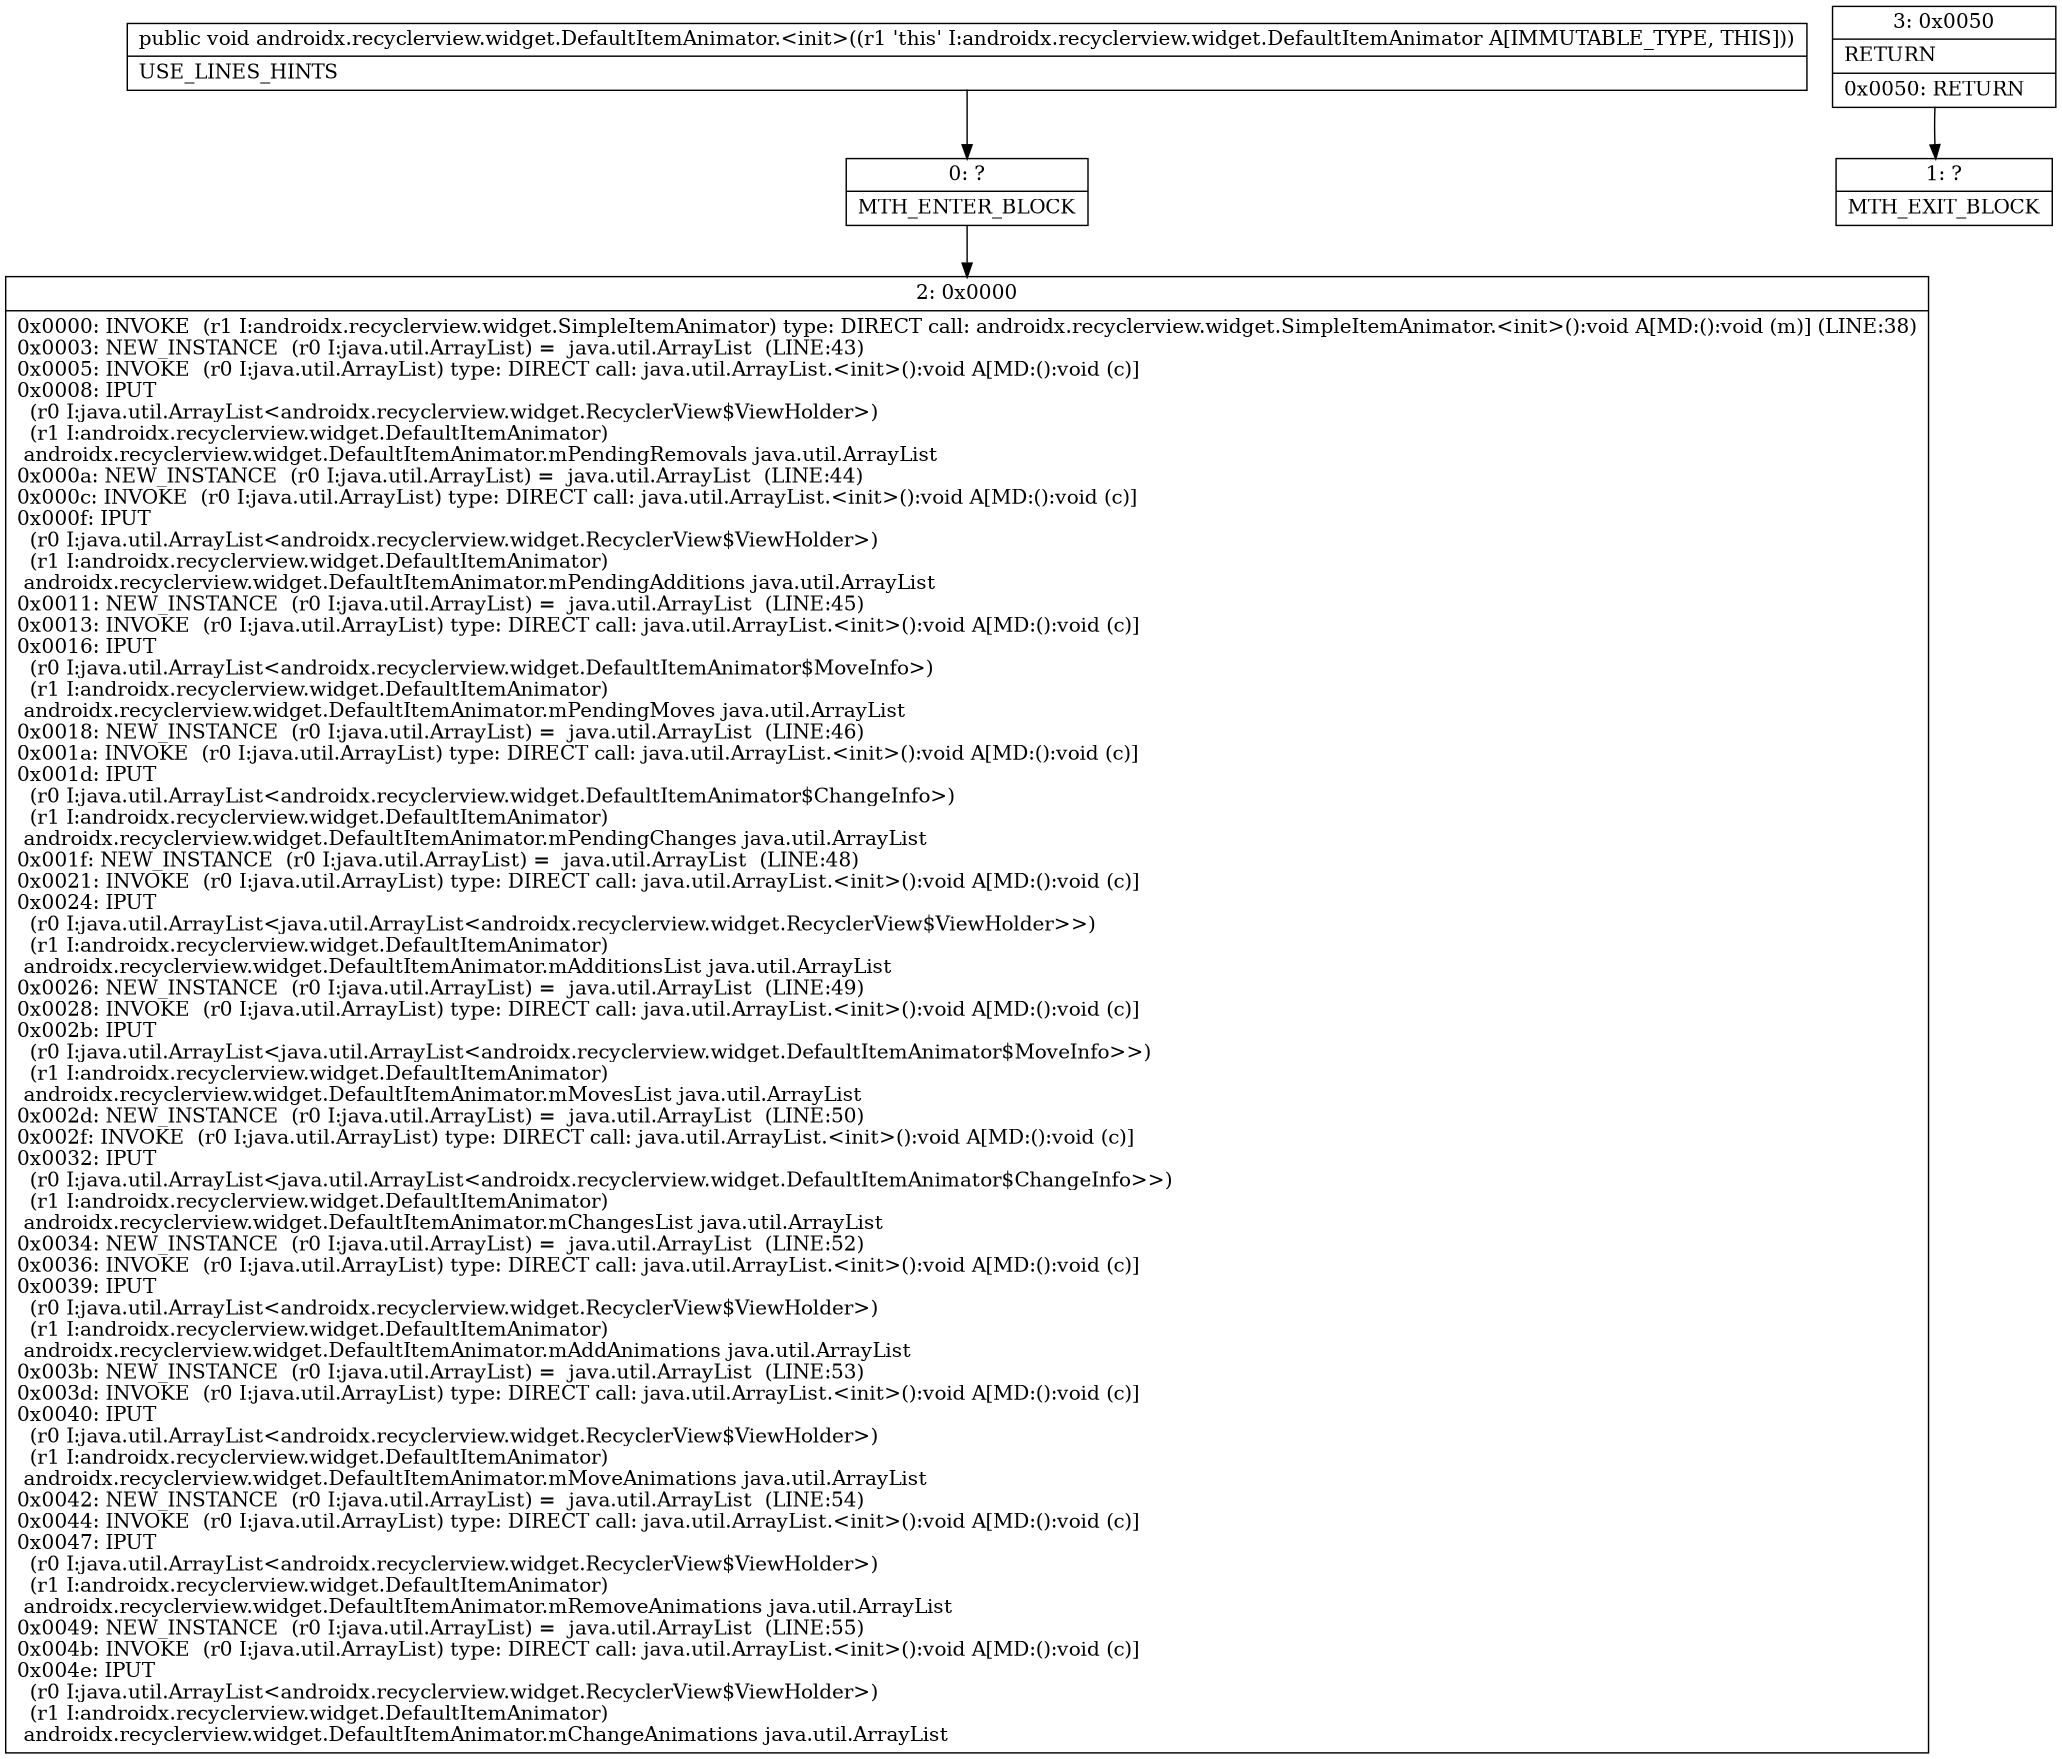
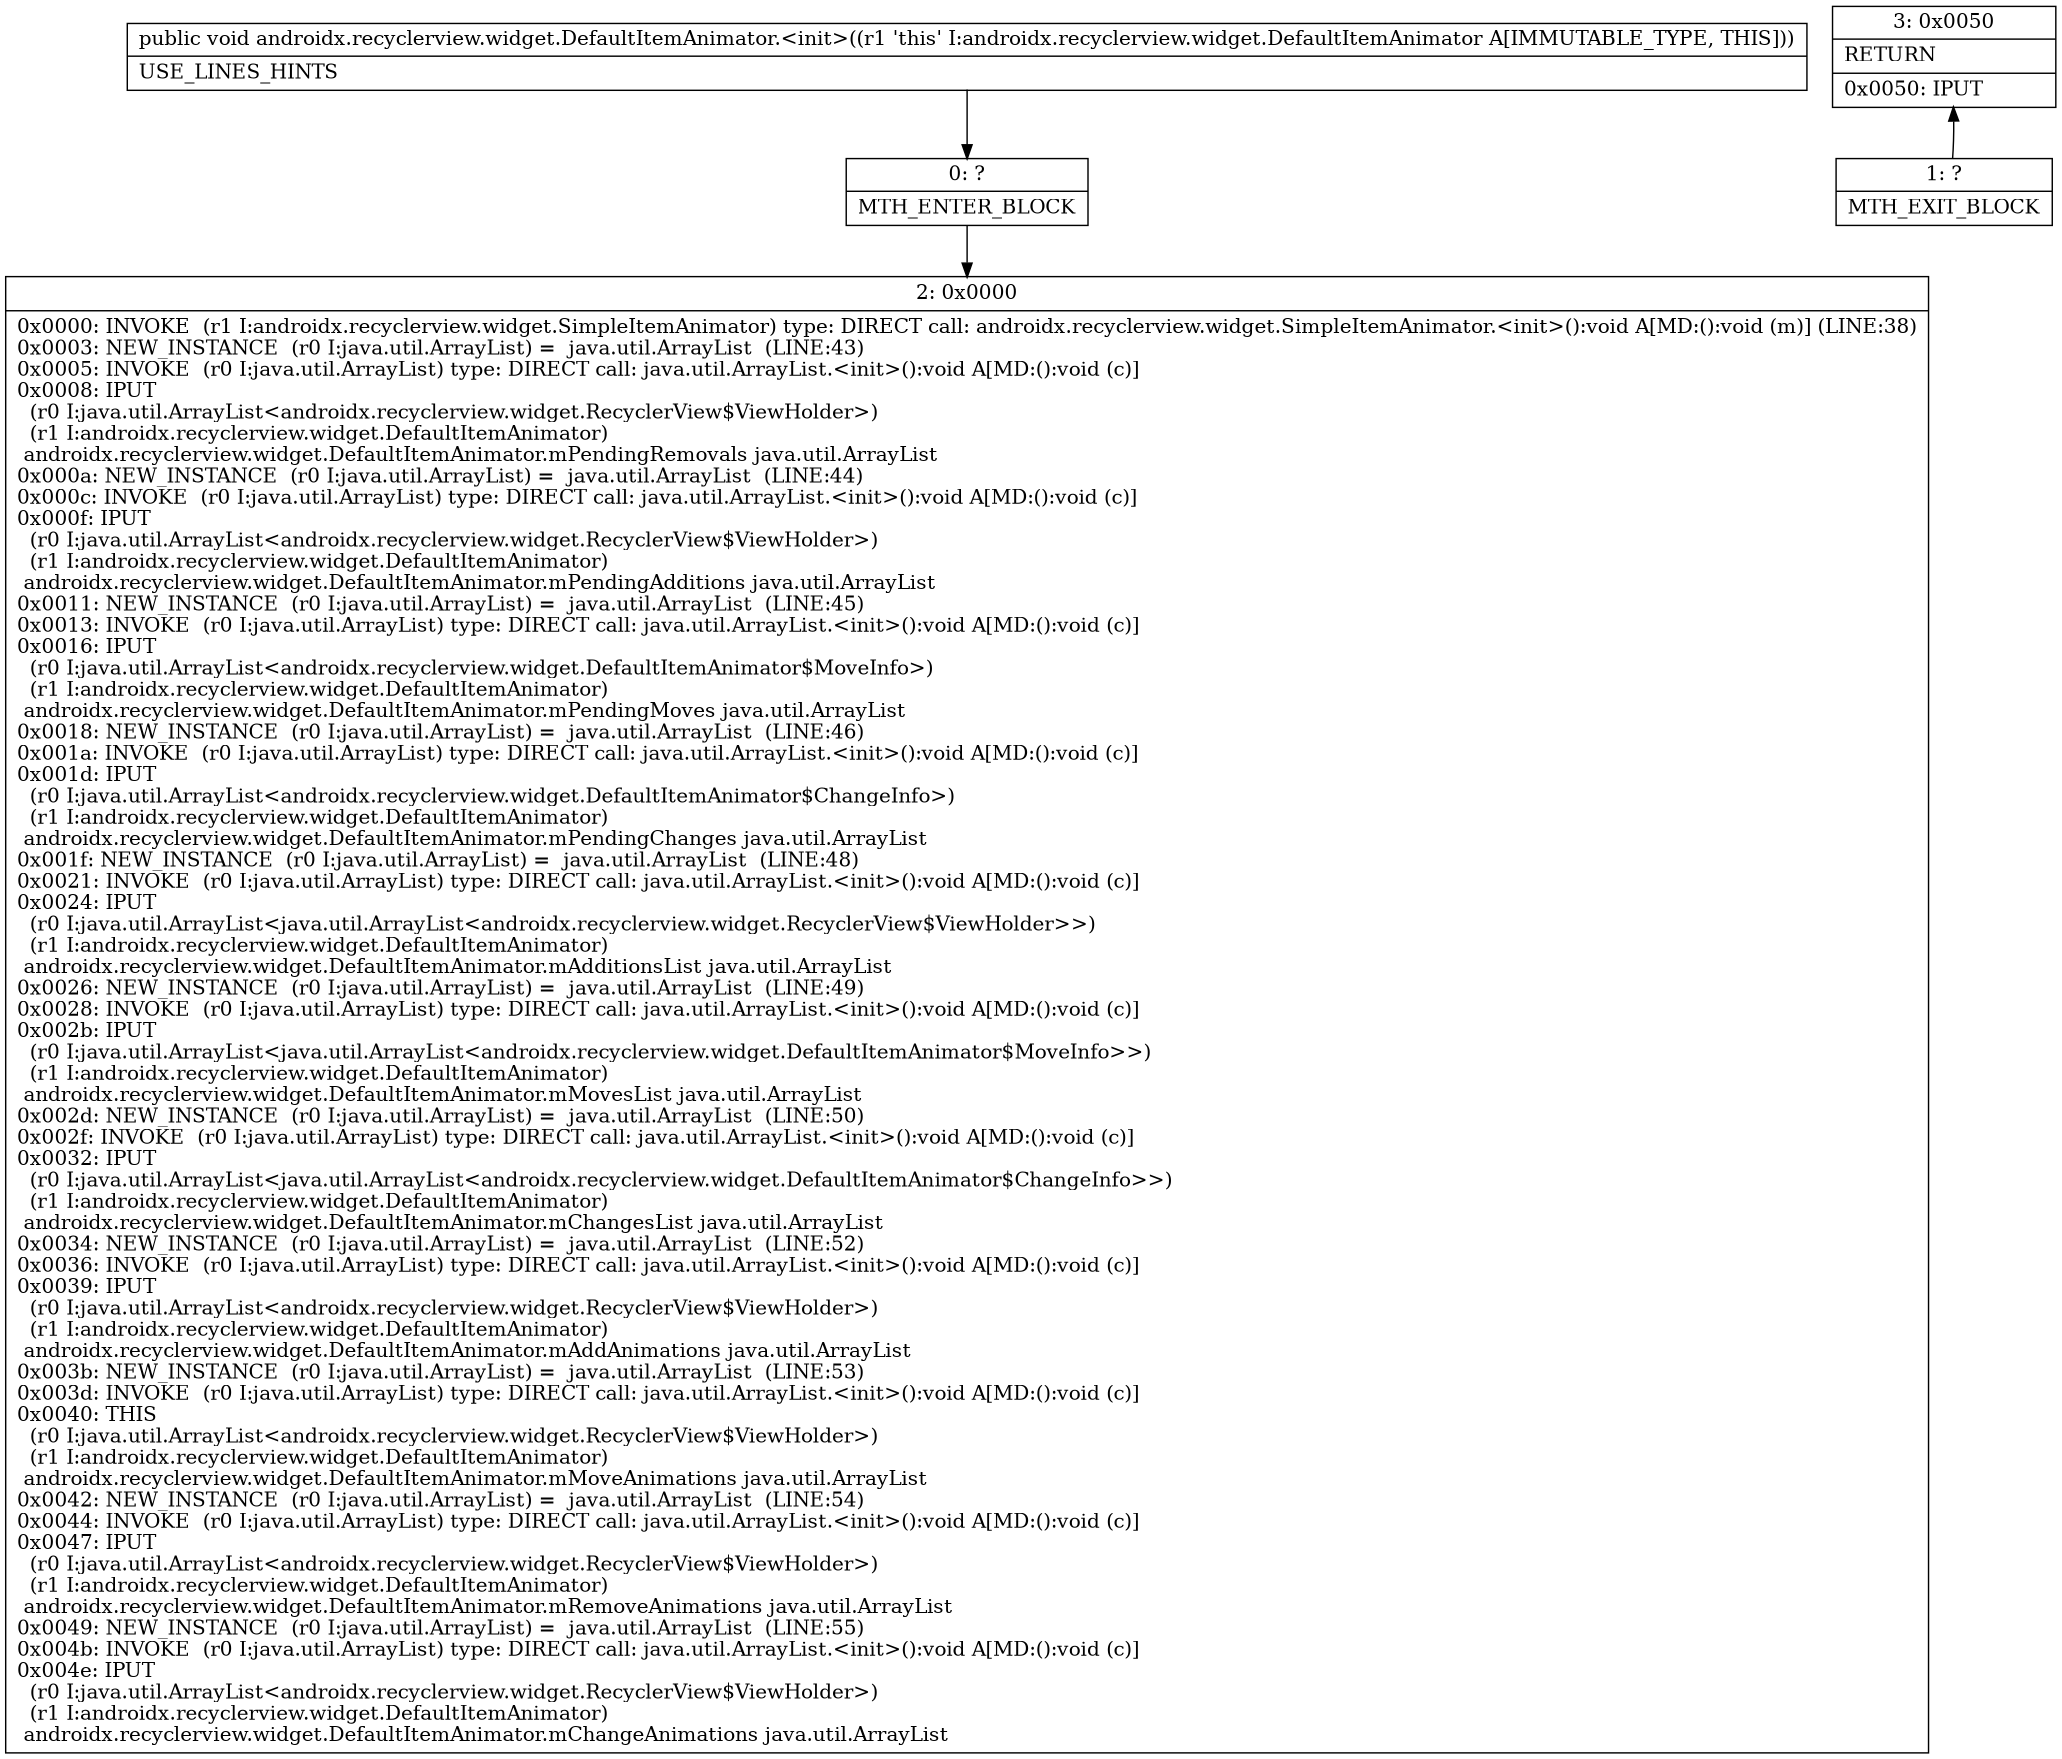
(1944, 90) -> (1924, 90)
(1935, 126) -> (1954, 140)
(93, 1415) -> (94, 1415)
